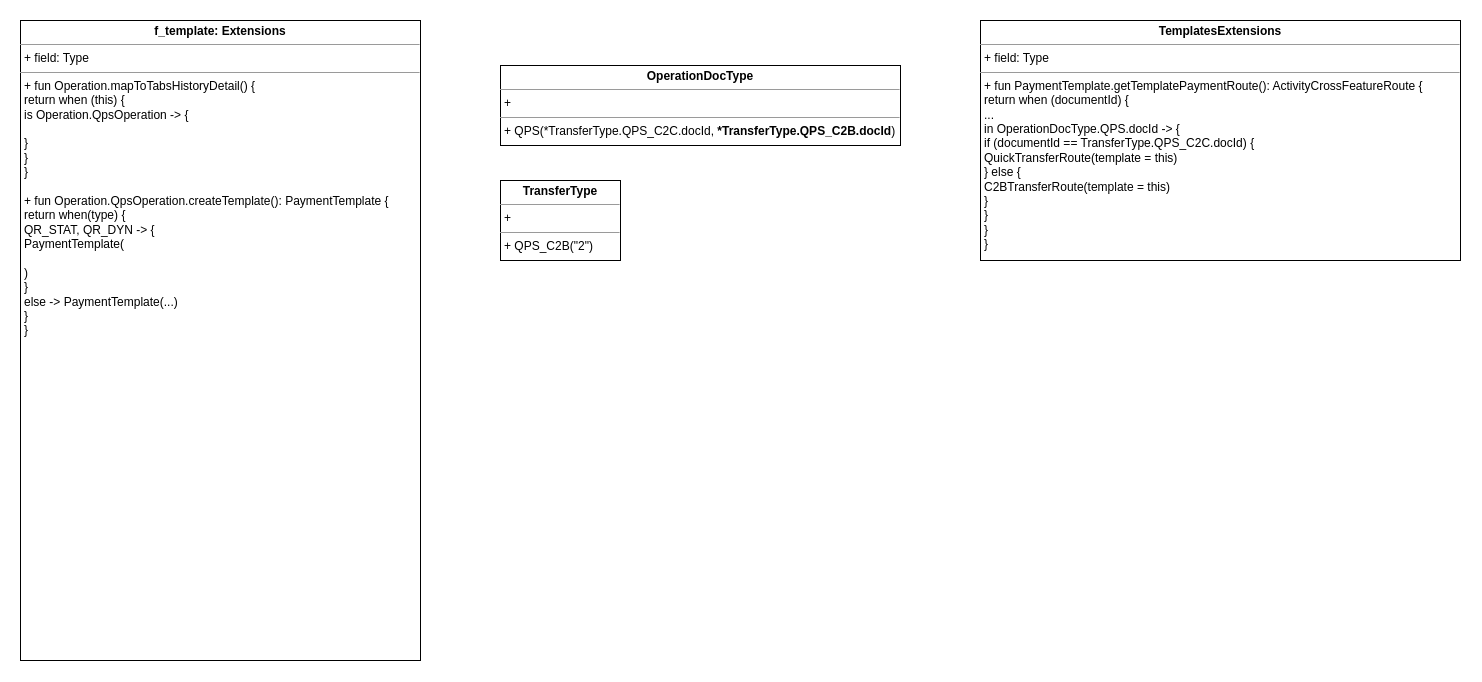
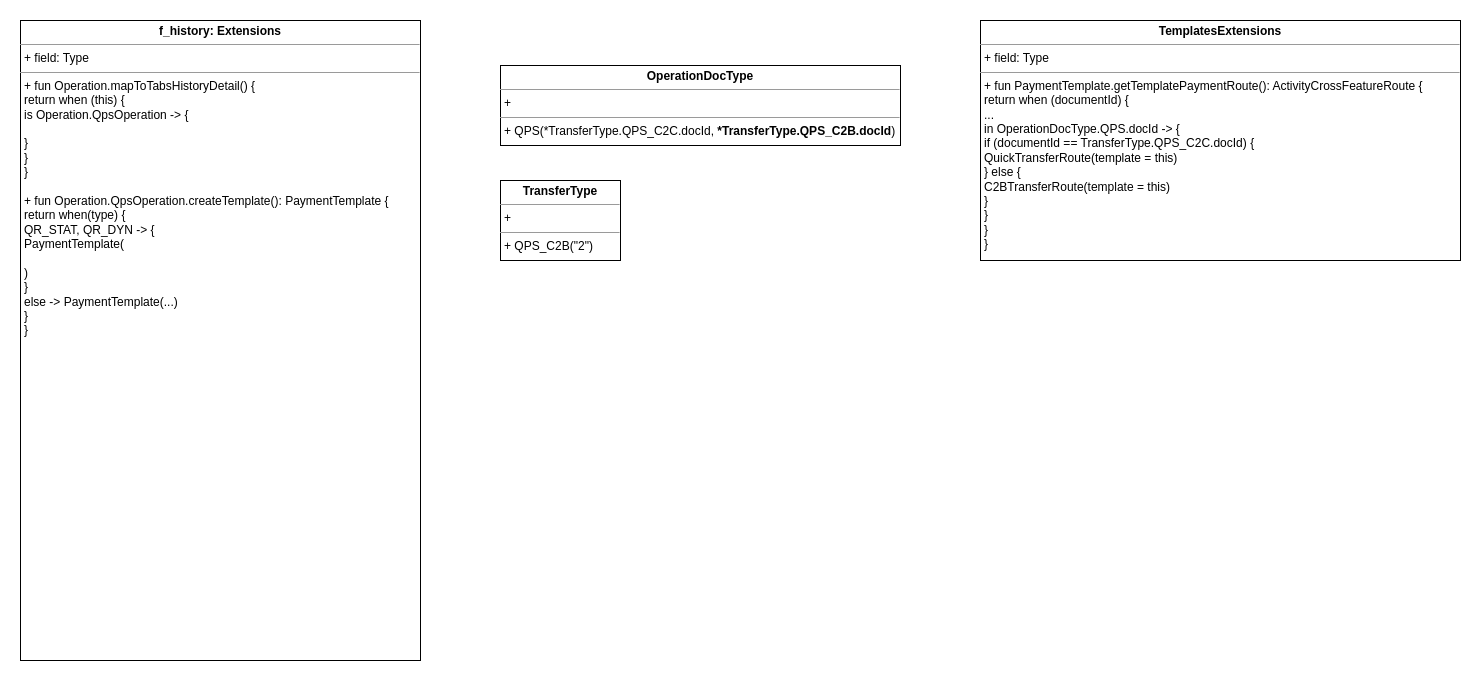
(218, 143) -> (218, 143)
